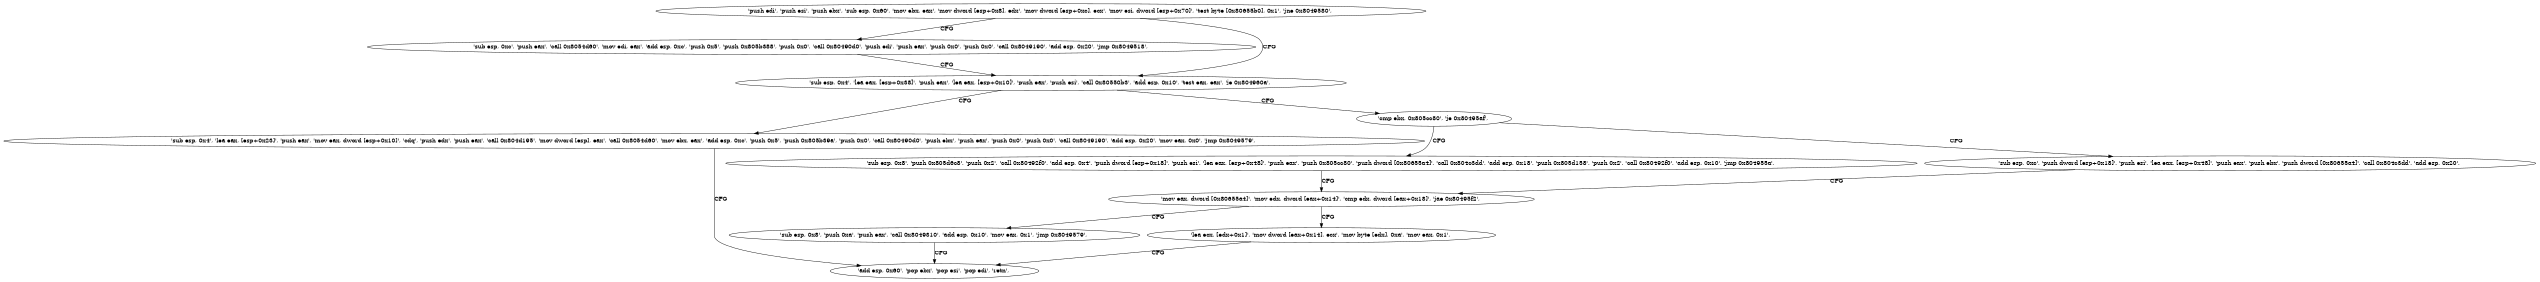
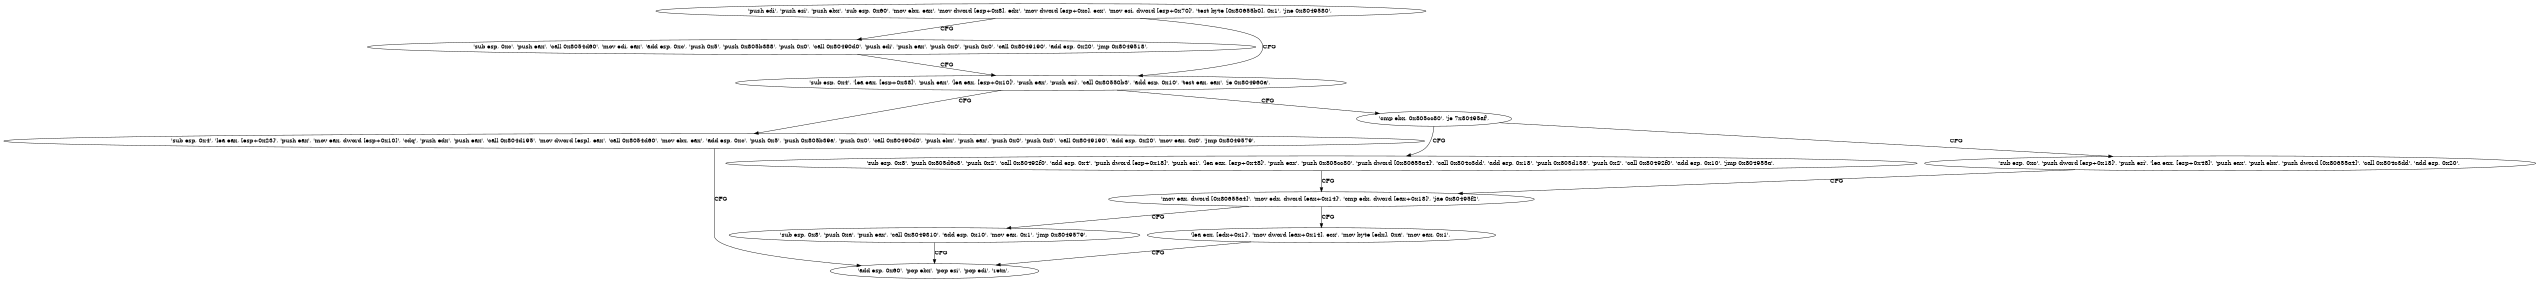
(1434, 119) -> (1434, 119)
